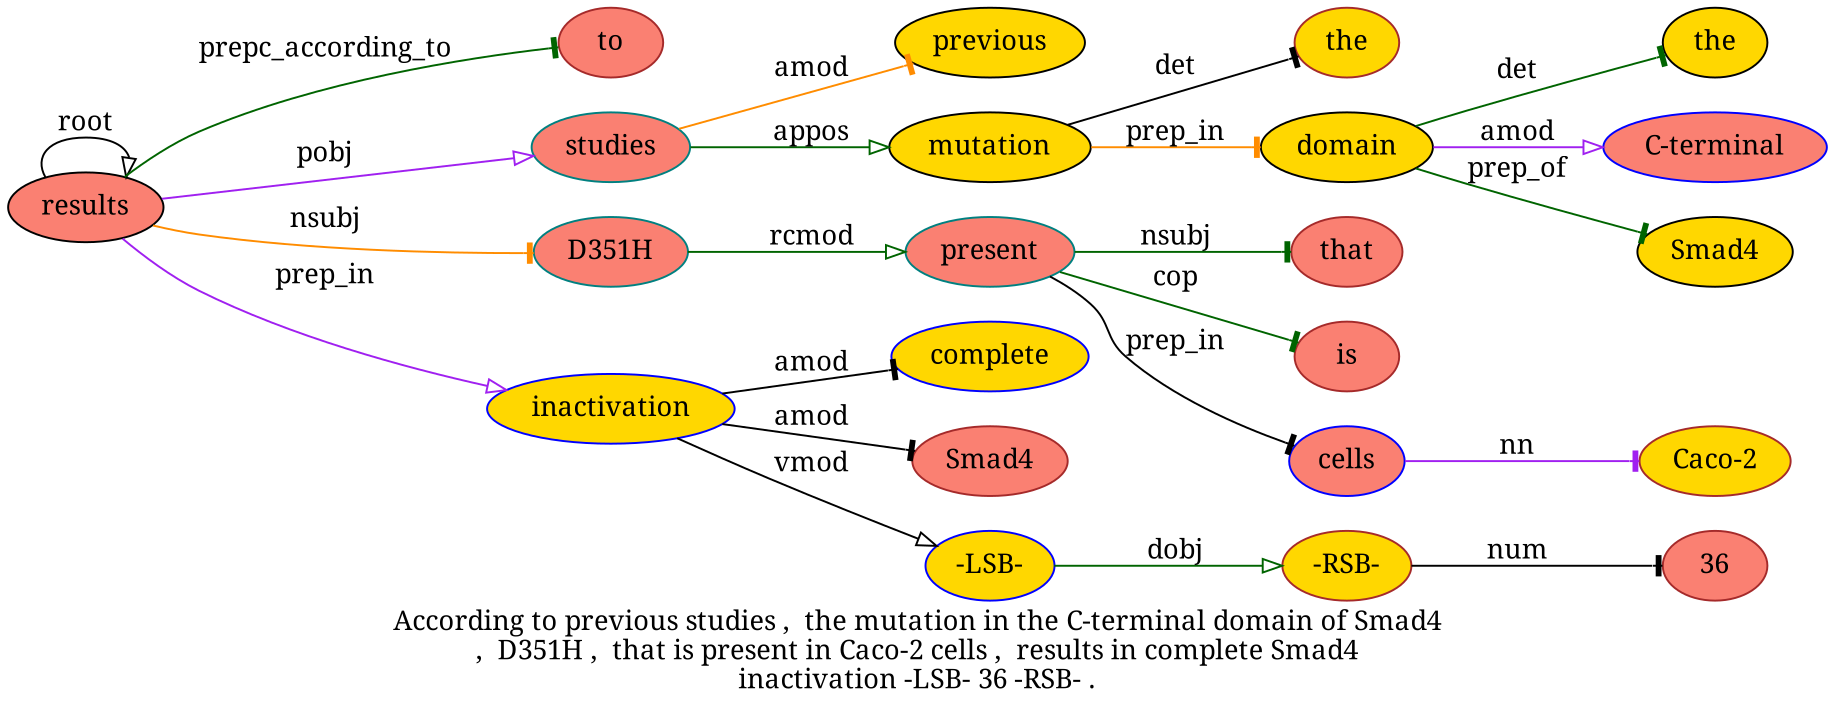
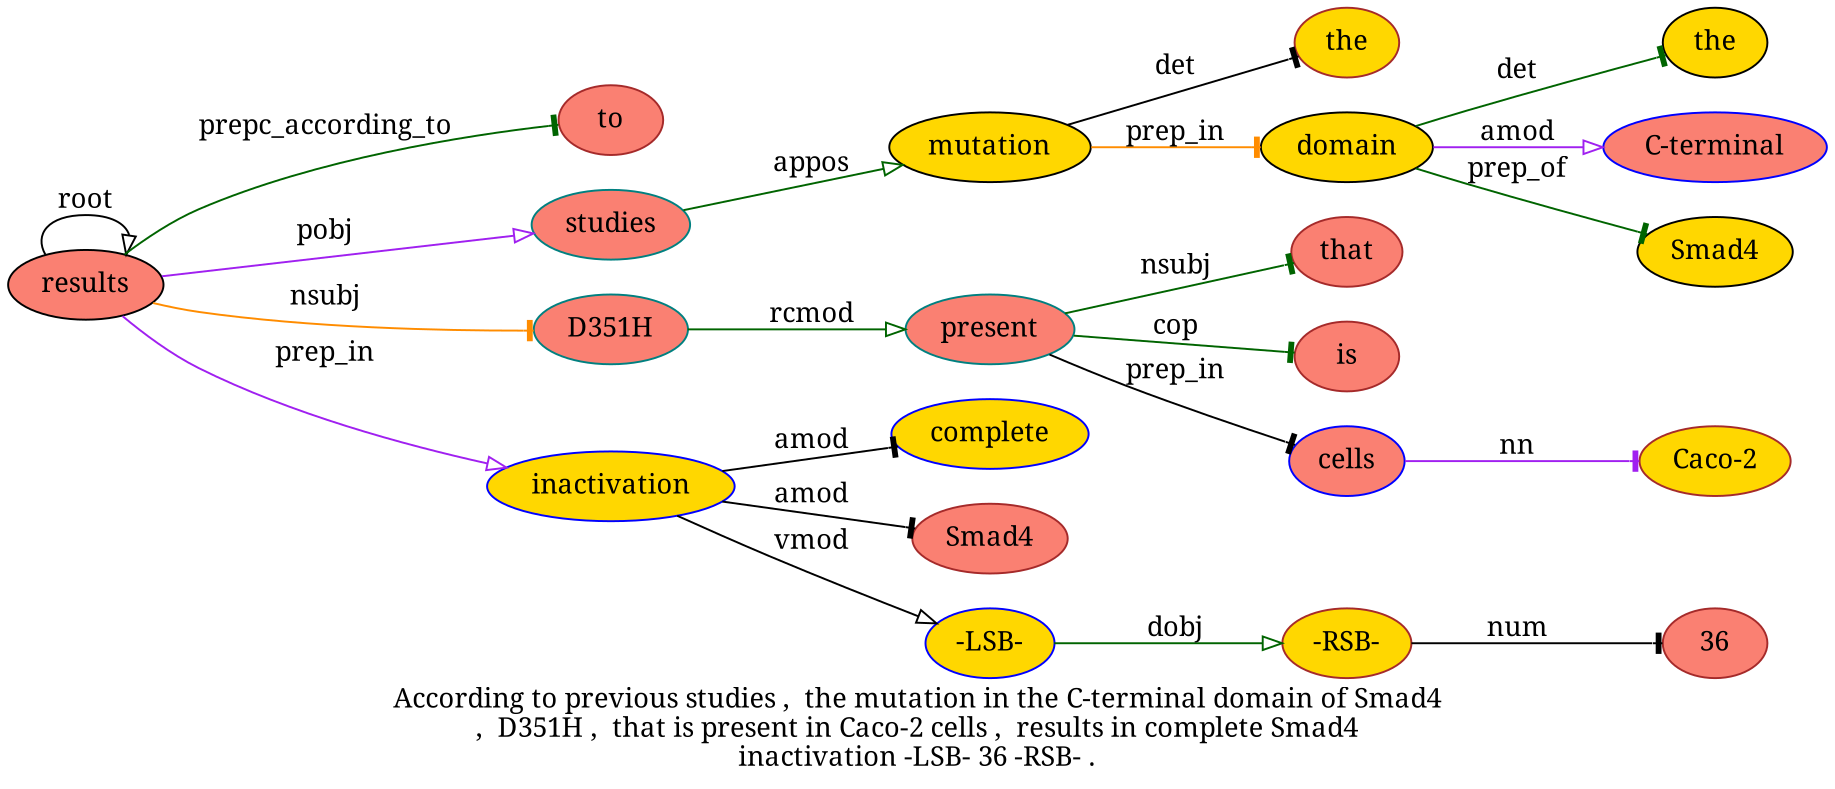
(990, 43) -> none
